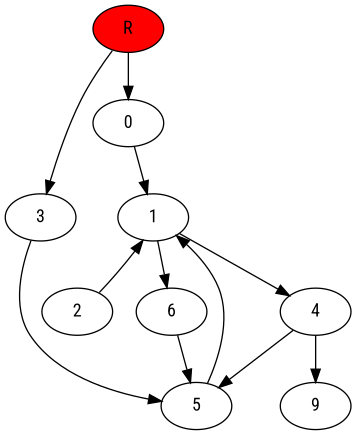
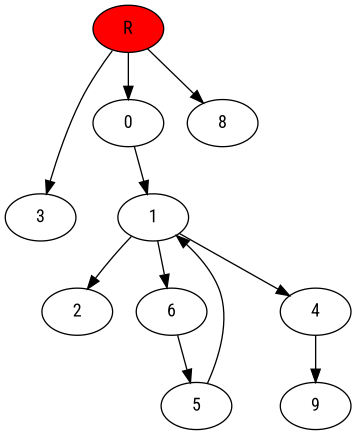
none -> (223, 123)
(118, 272) -> (113, 257)
(43, 351) -> none
(261, 355) -> none
